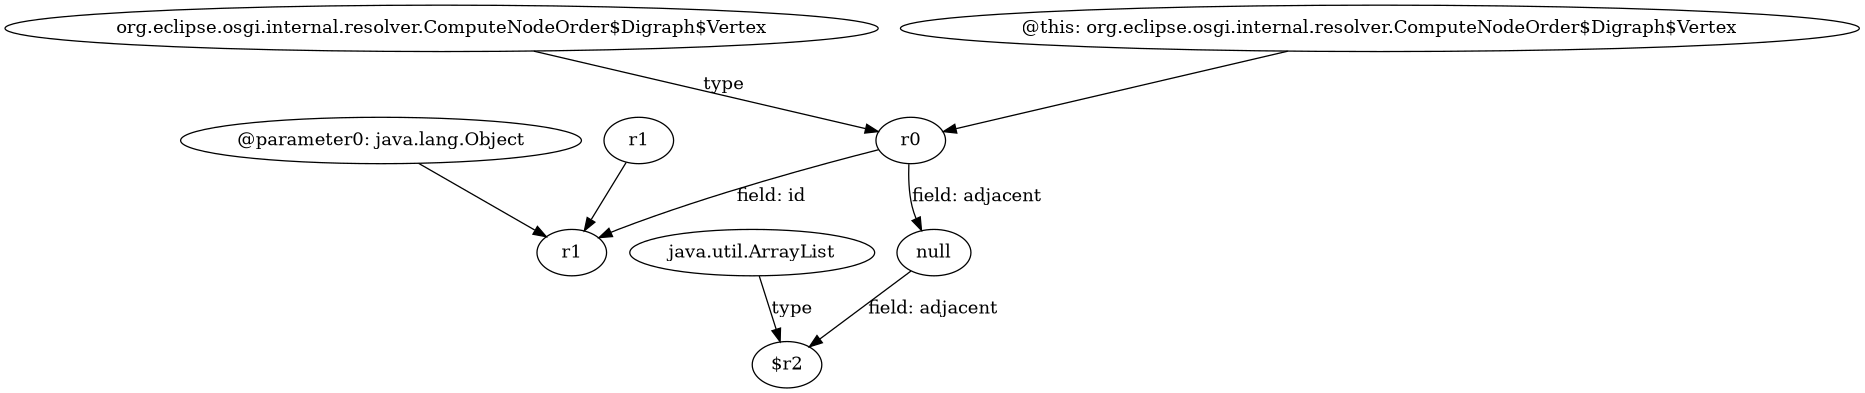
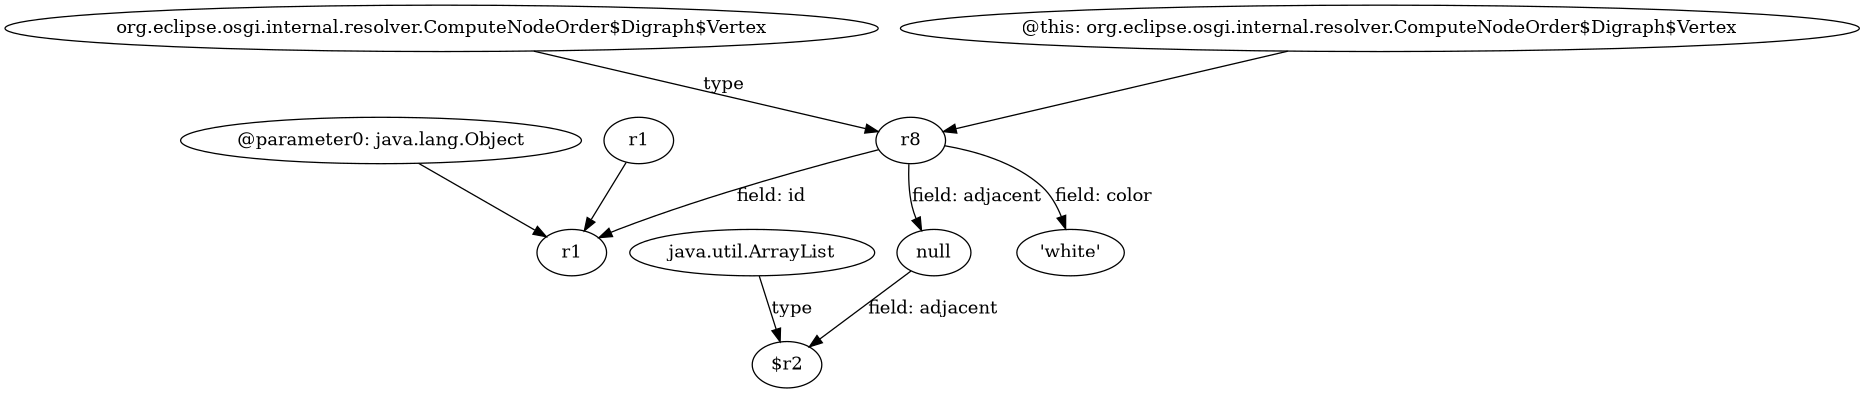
(911, 140) -> (911, 140)
none -> (1071, 253)
